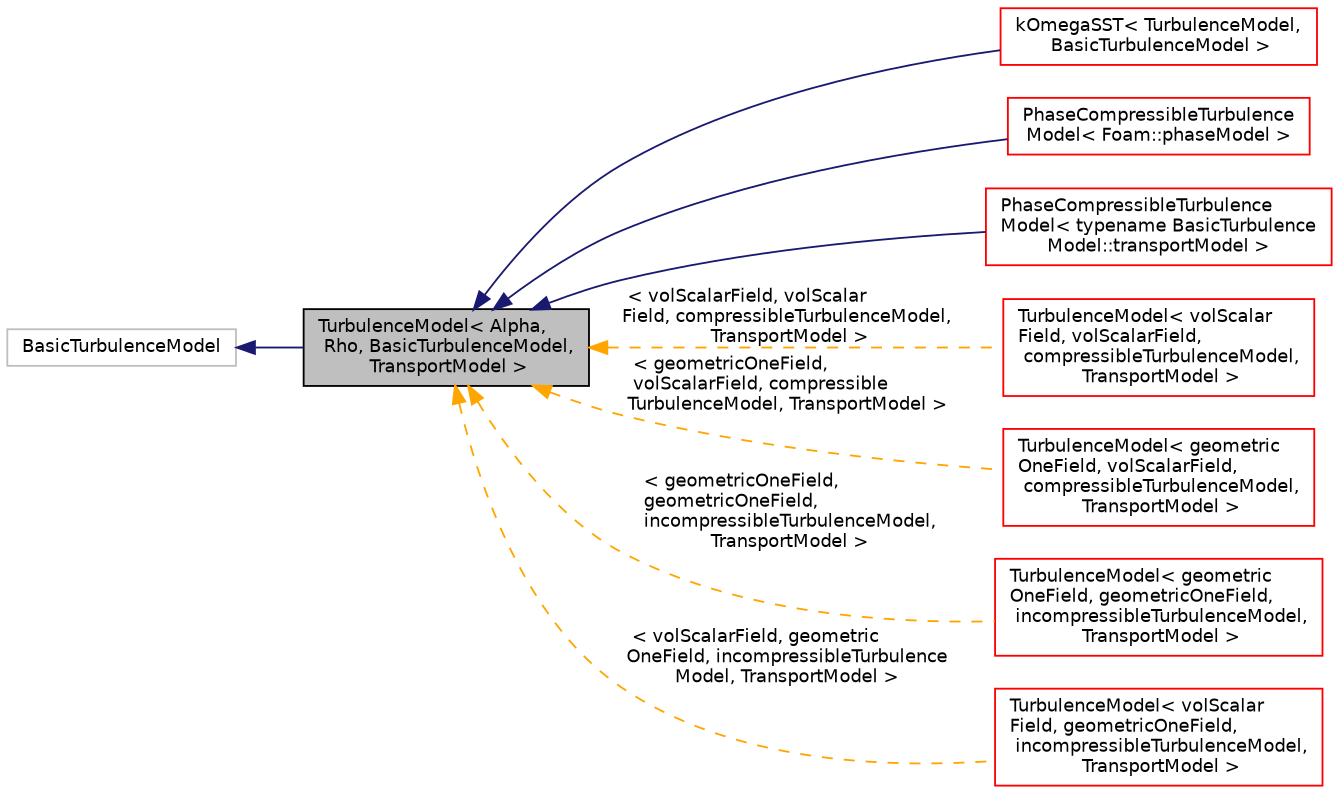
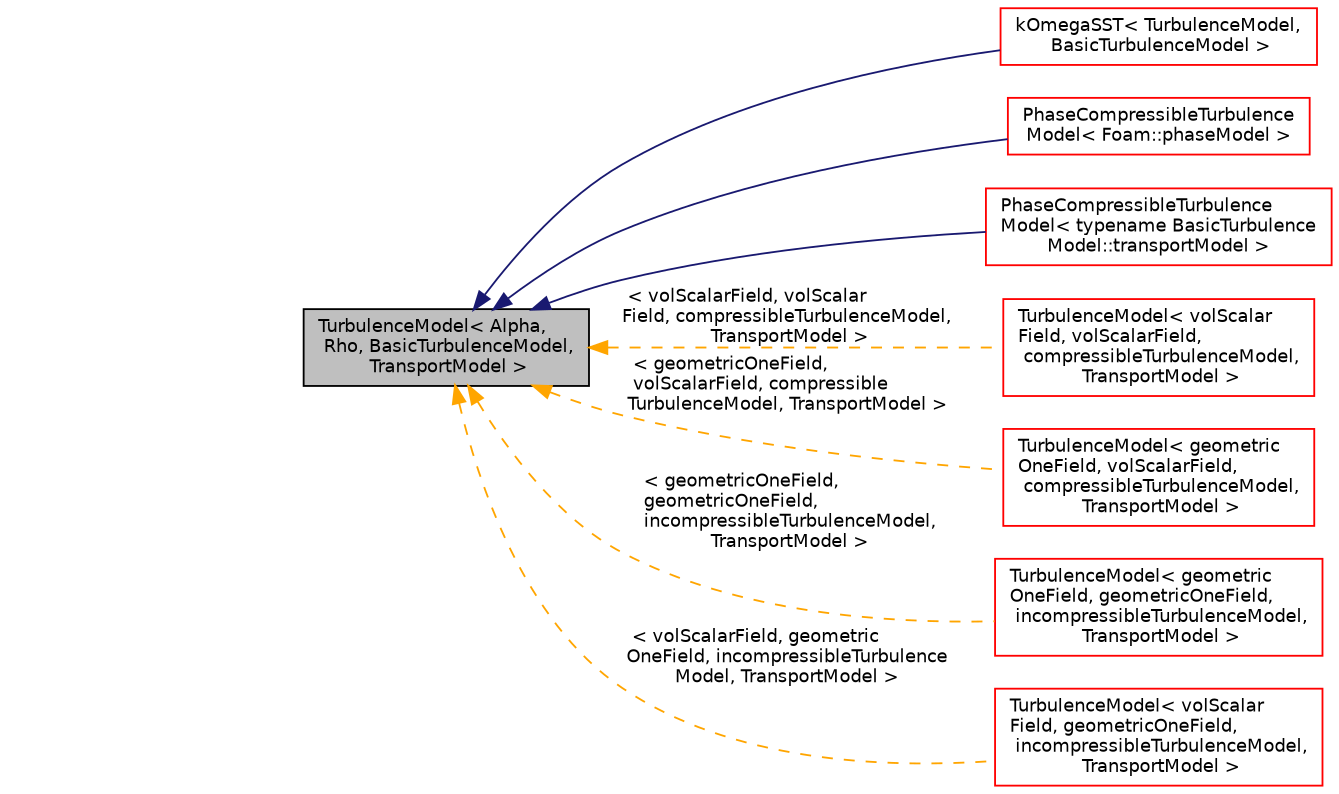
(122, 348) -> none
